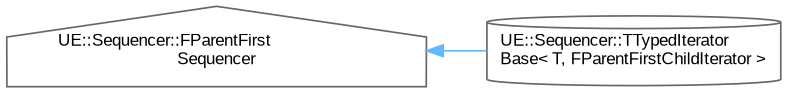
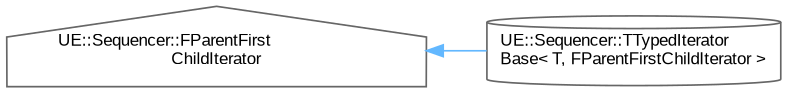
(217, 51) -> (217, 51)
